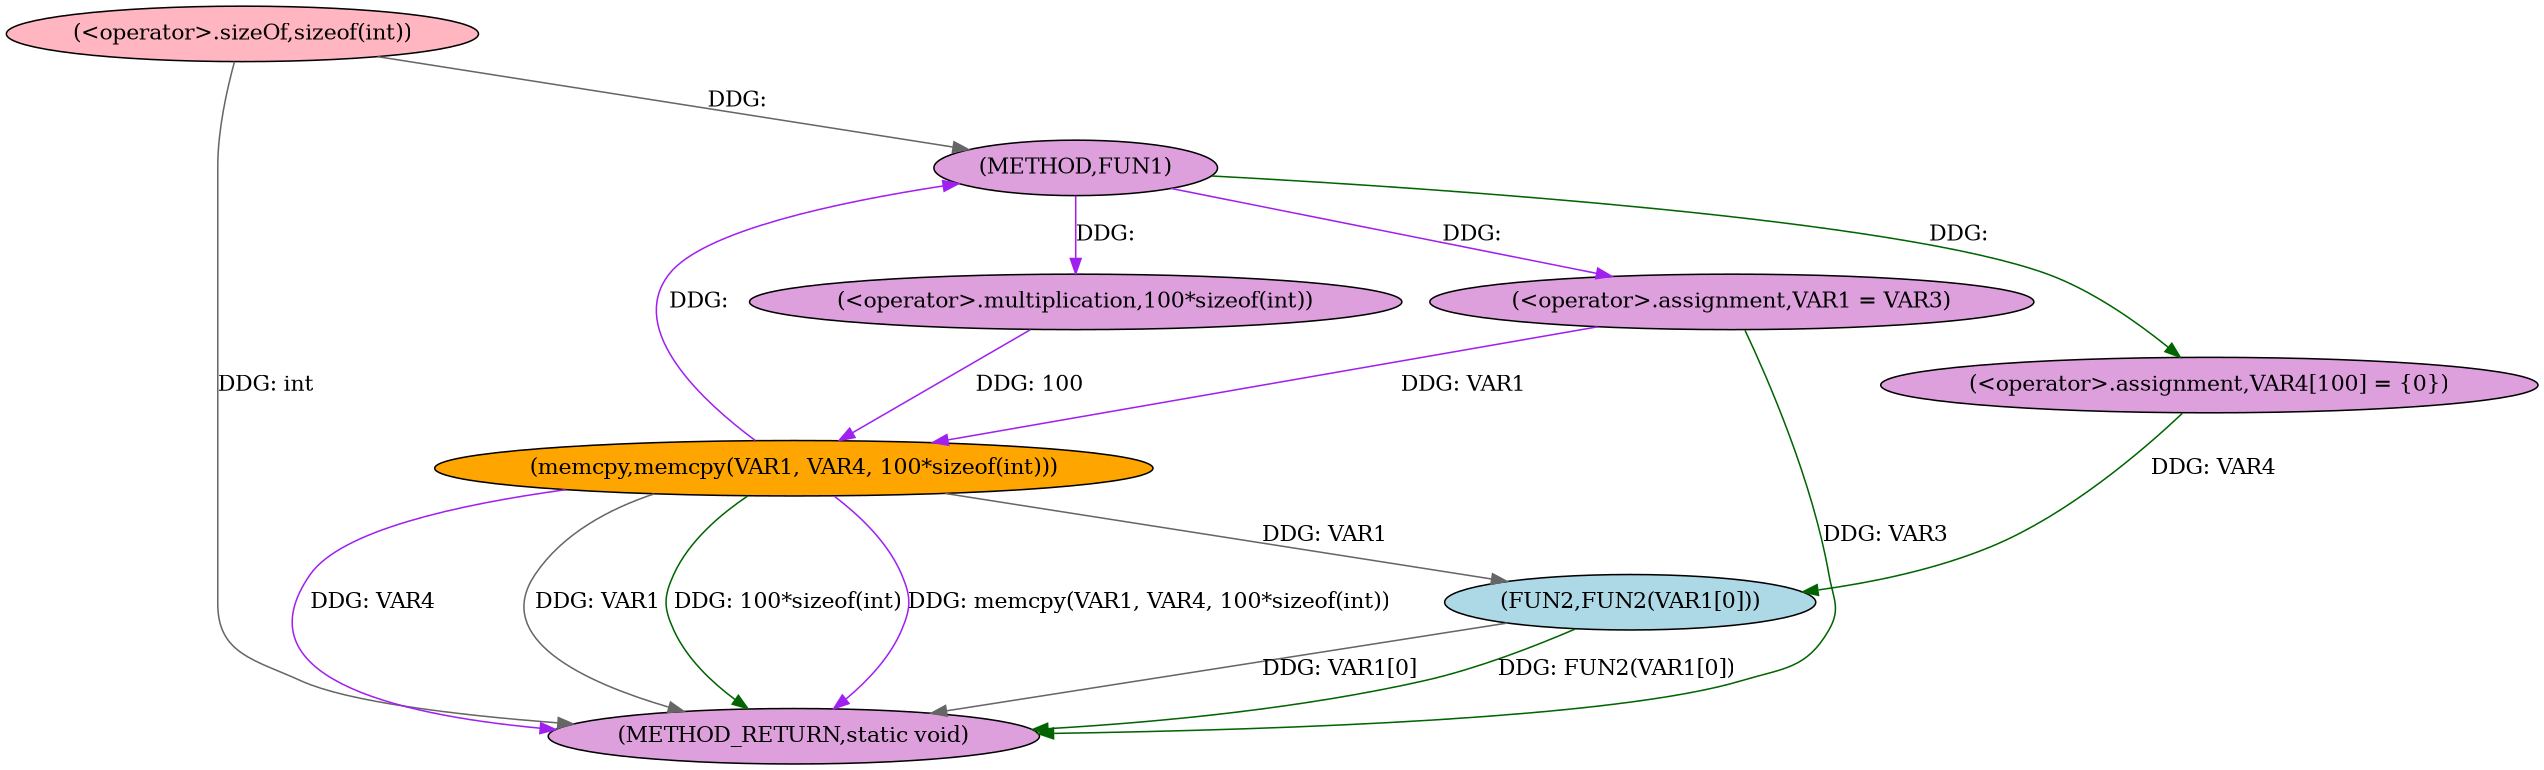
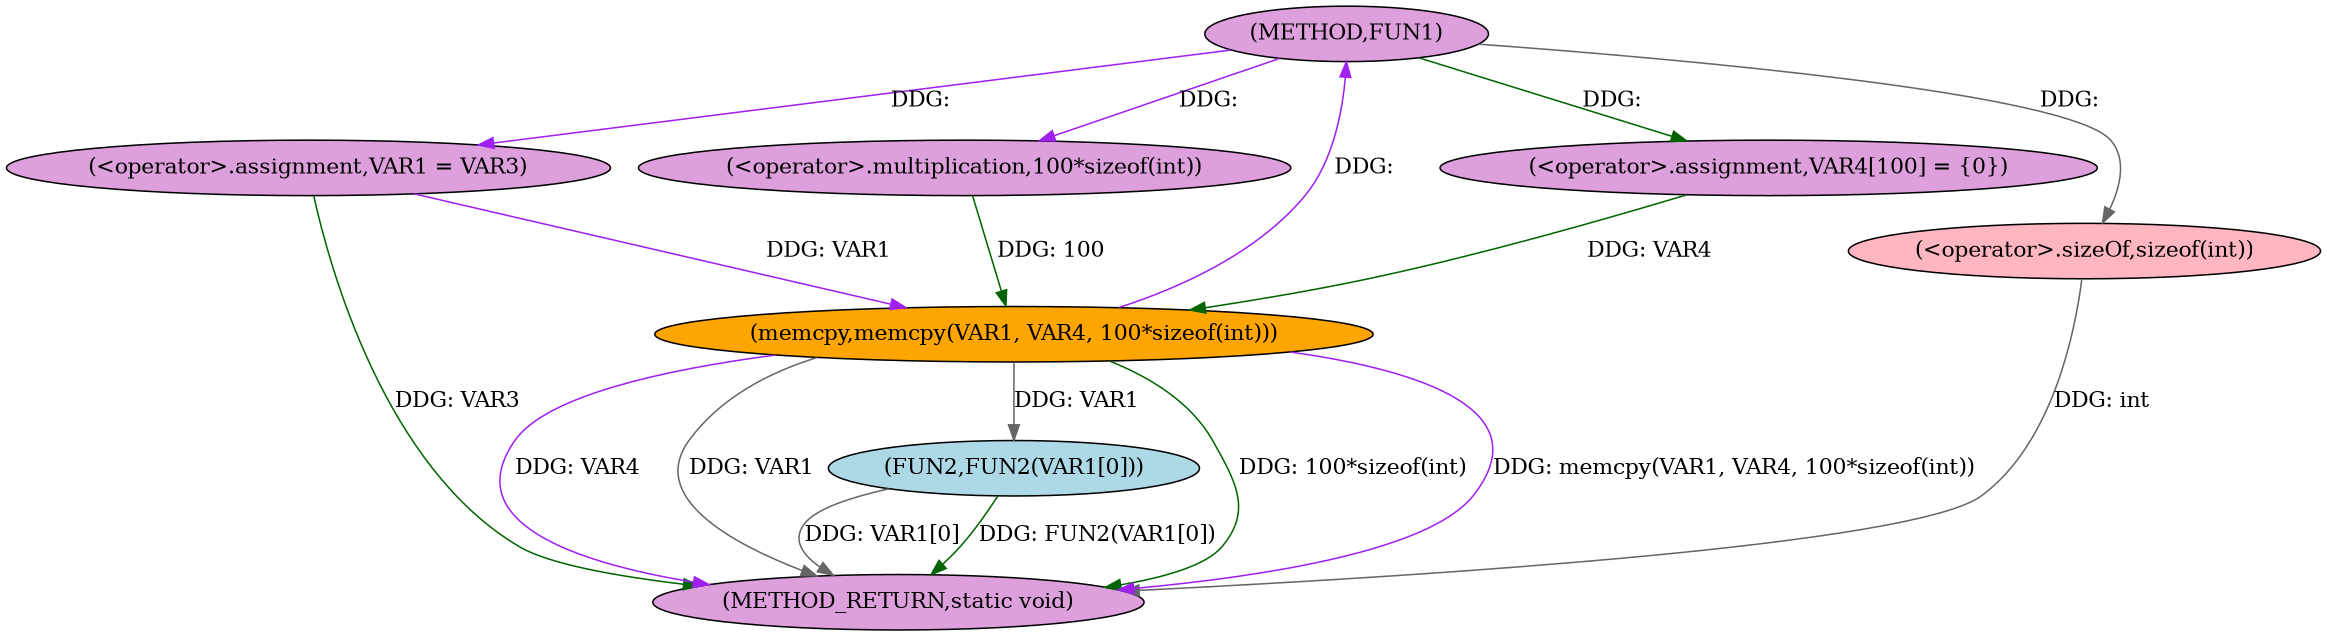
(665, 102) -> (1835, 78)
(942, 381) -> (987, 243)
(2016, 535) -> (1448, 260)
